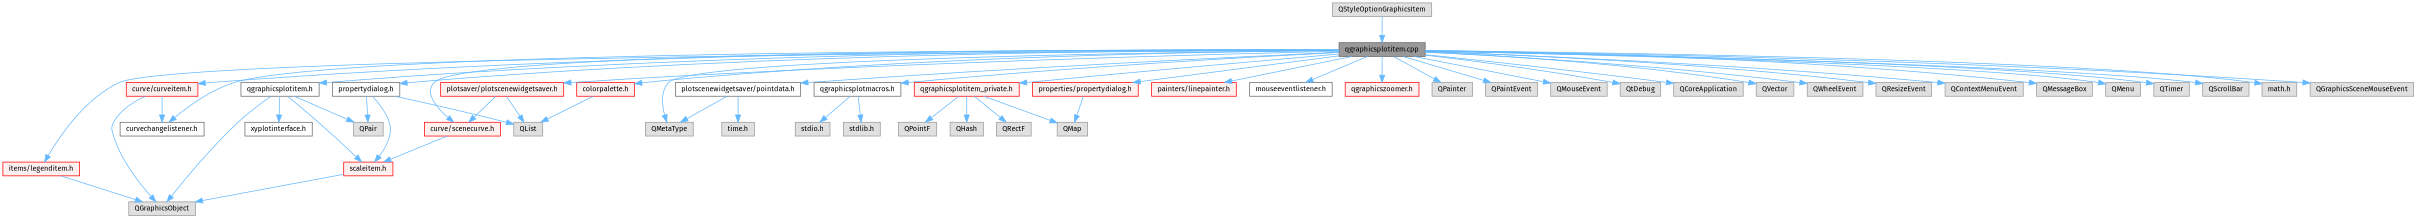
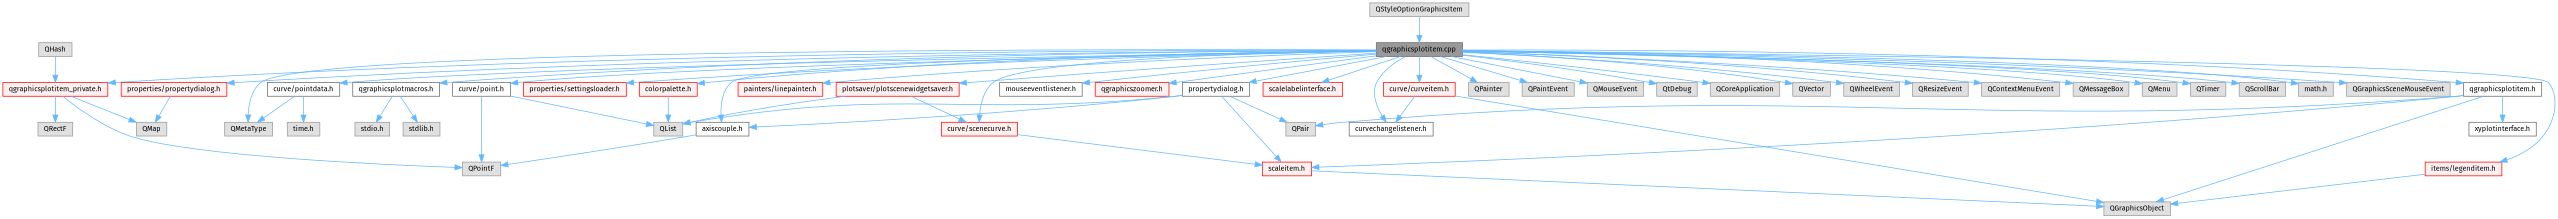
none -> (482, 89)
none -> (575, 89)
(738, 89) -> (304, 89)
none -> (1303, 89)
(967, 106) -> (55, 66)
none -> (723, 129)
